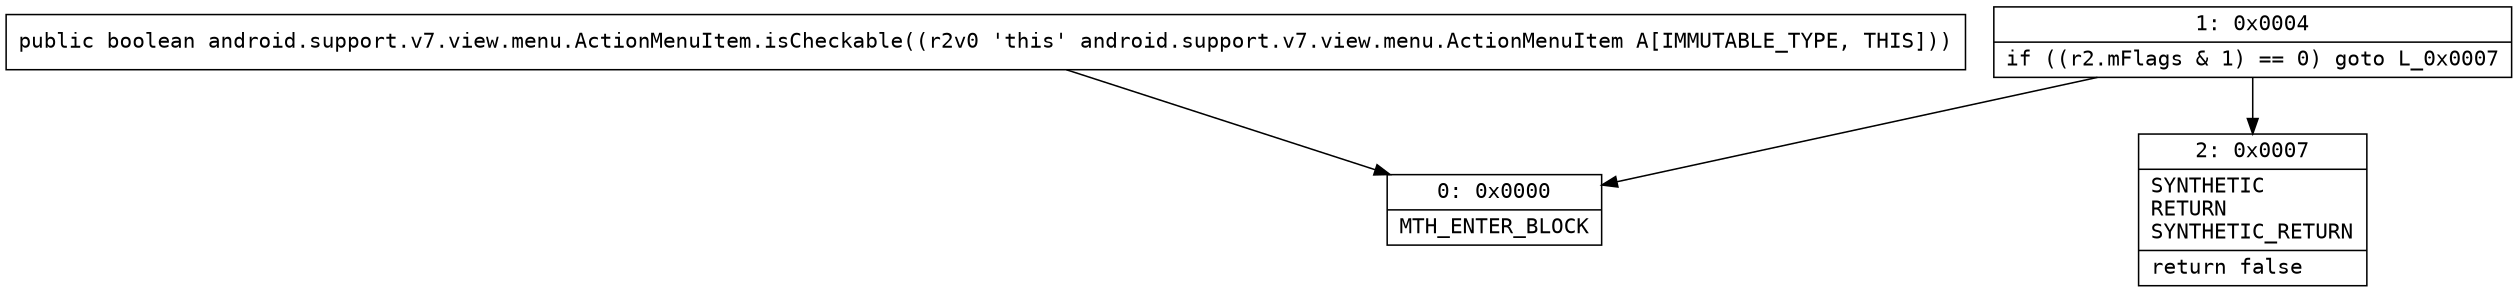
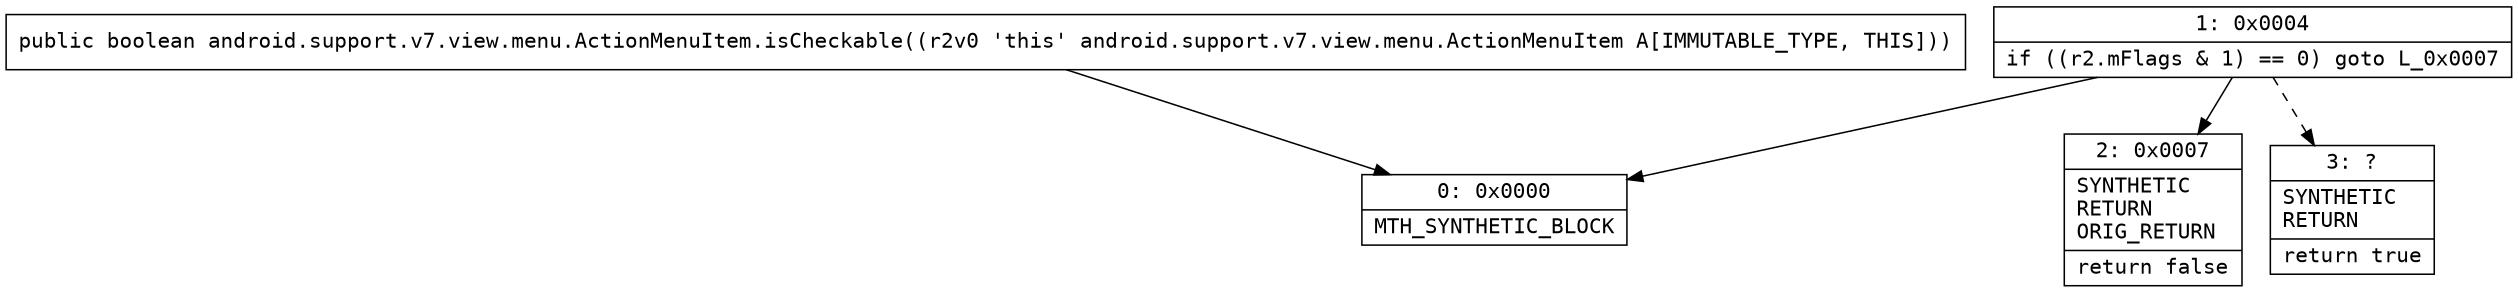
none -> (2352, 210)
(1494, 227) -> (1494, 227)
(2253, 232) -> (2146, 232)
